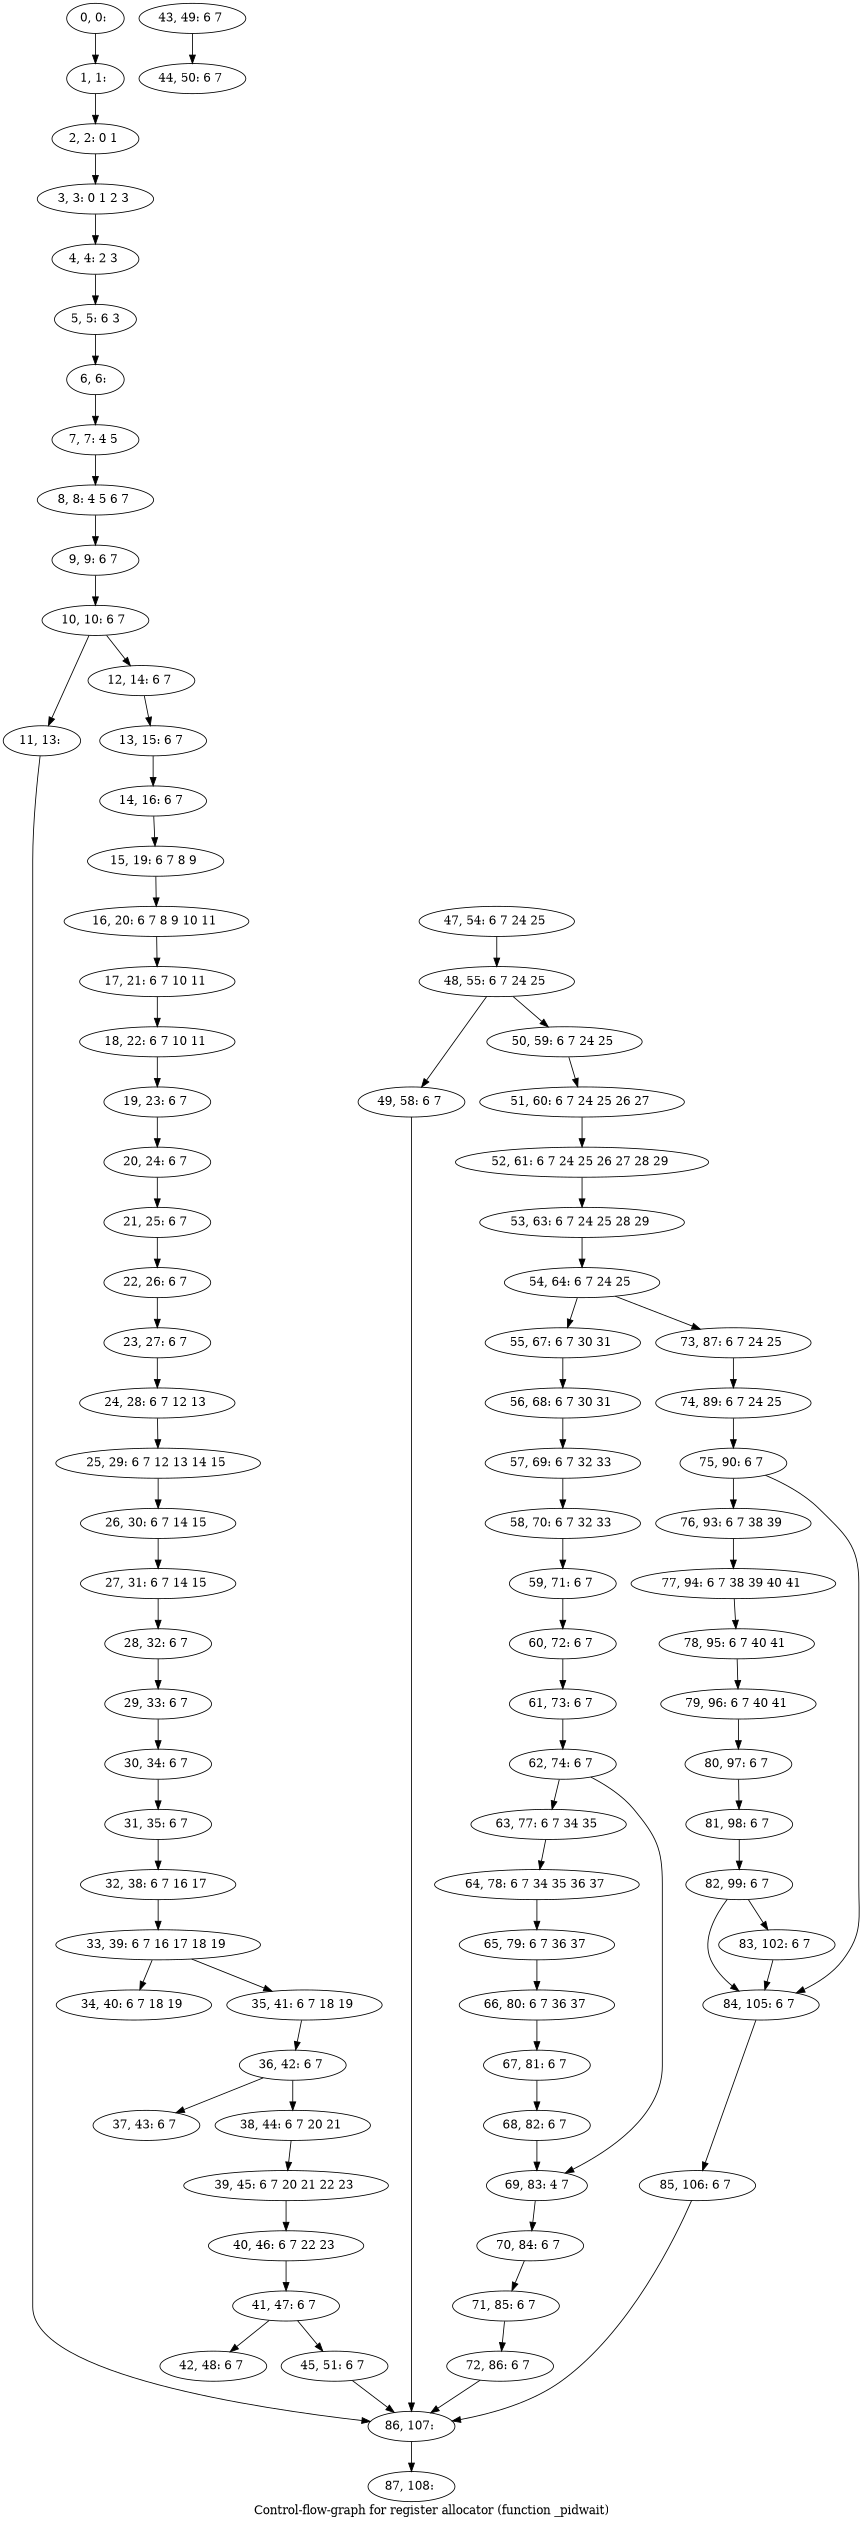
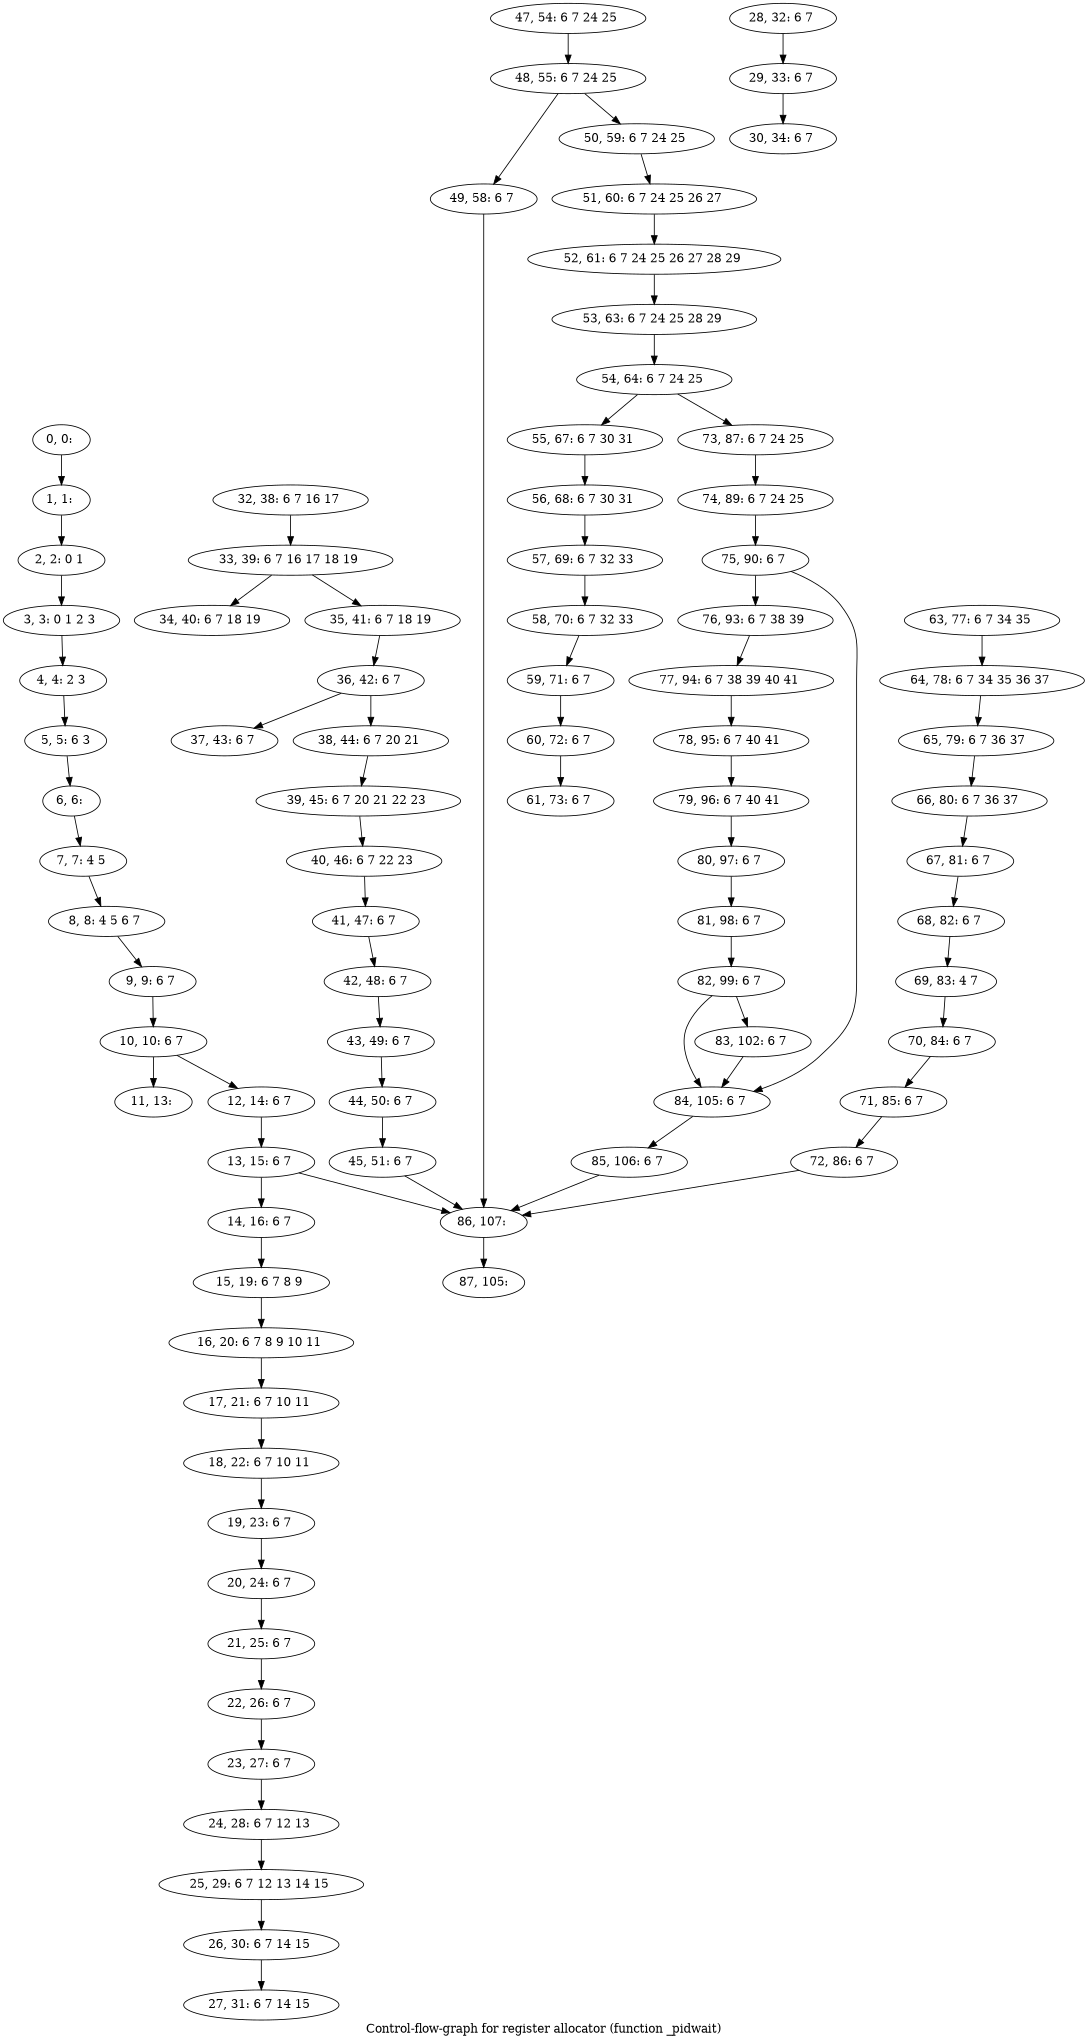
none -> (379, 1008)
(158, 1610) -> none
(33, 1712) -> (370, 1192)
(563, 1764) -> none
(158, 1824) -> none
(307, 2333) -> (383, 1128)
(411, 2487) -> (484, 1283)
